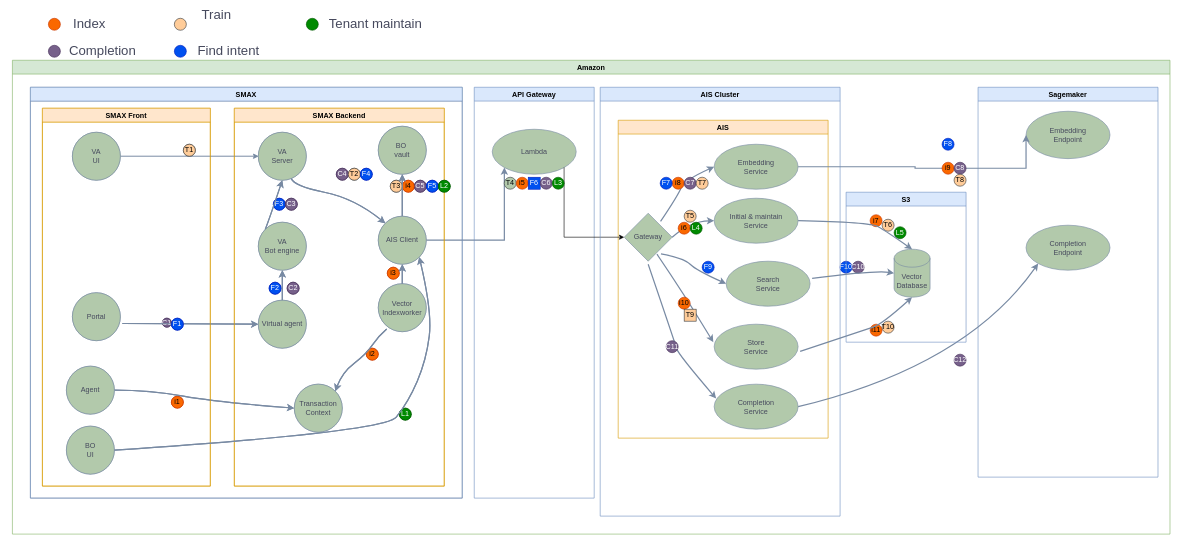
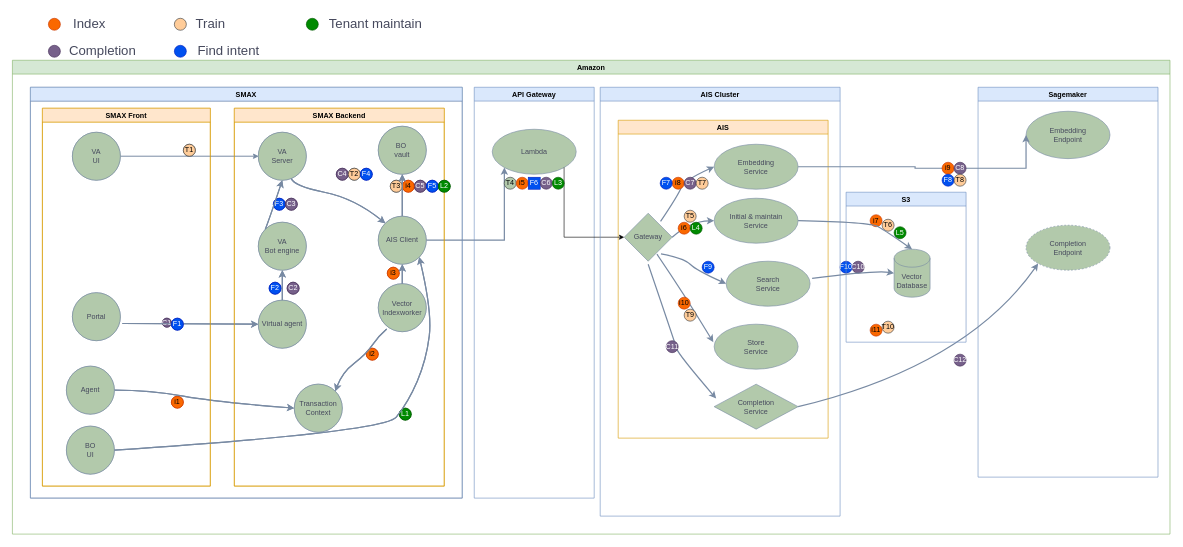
(216, 15) -> (210, 24)
(948, 144) -> (948, 180)
(1068, 248) -> (1068, 248)
(690, 315) -> (690, 315)
(855, 333) -> none
(756, 407) -> (756, 407)
